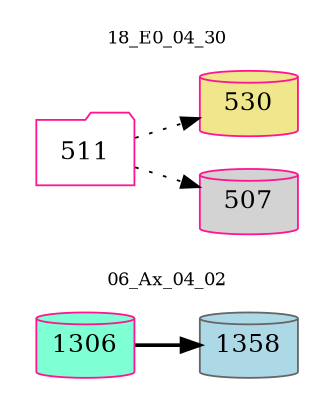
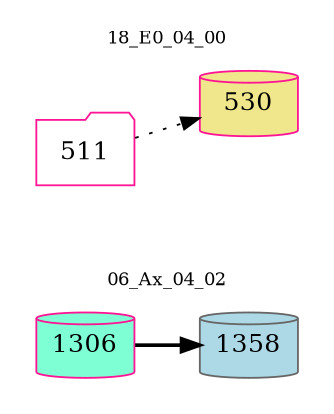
(167, 39) -> (167, 39)
(249, 202) -> none
